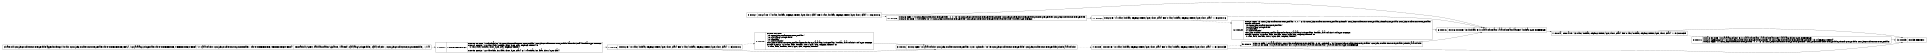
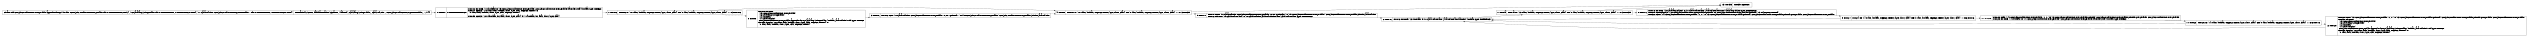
(1893, 40) -> (1838, 16)
(822, 52) -> (882, 8)
